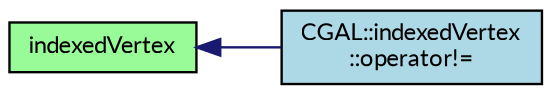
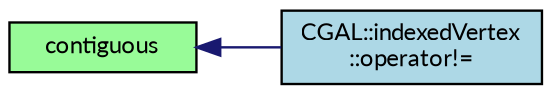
(103, 47) -> (103, 47)
